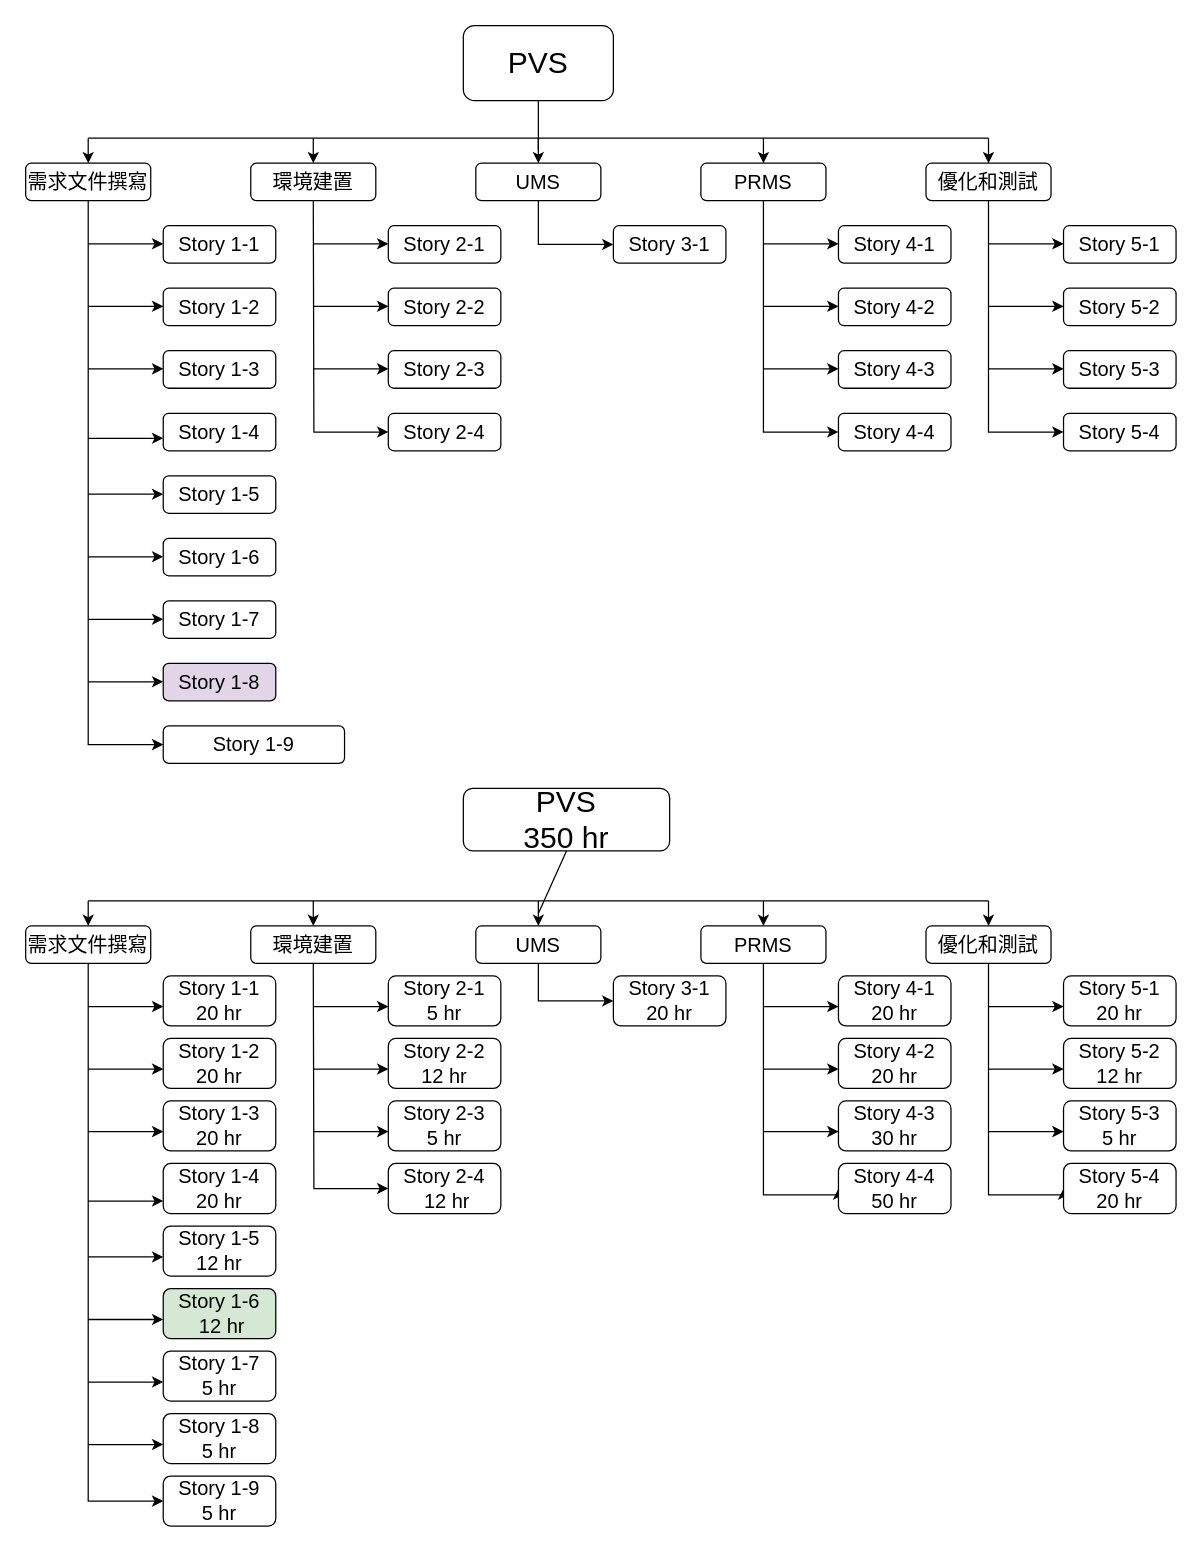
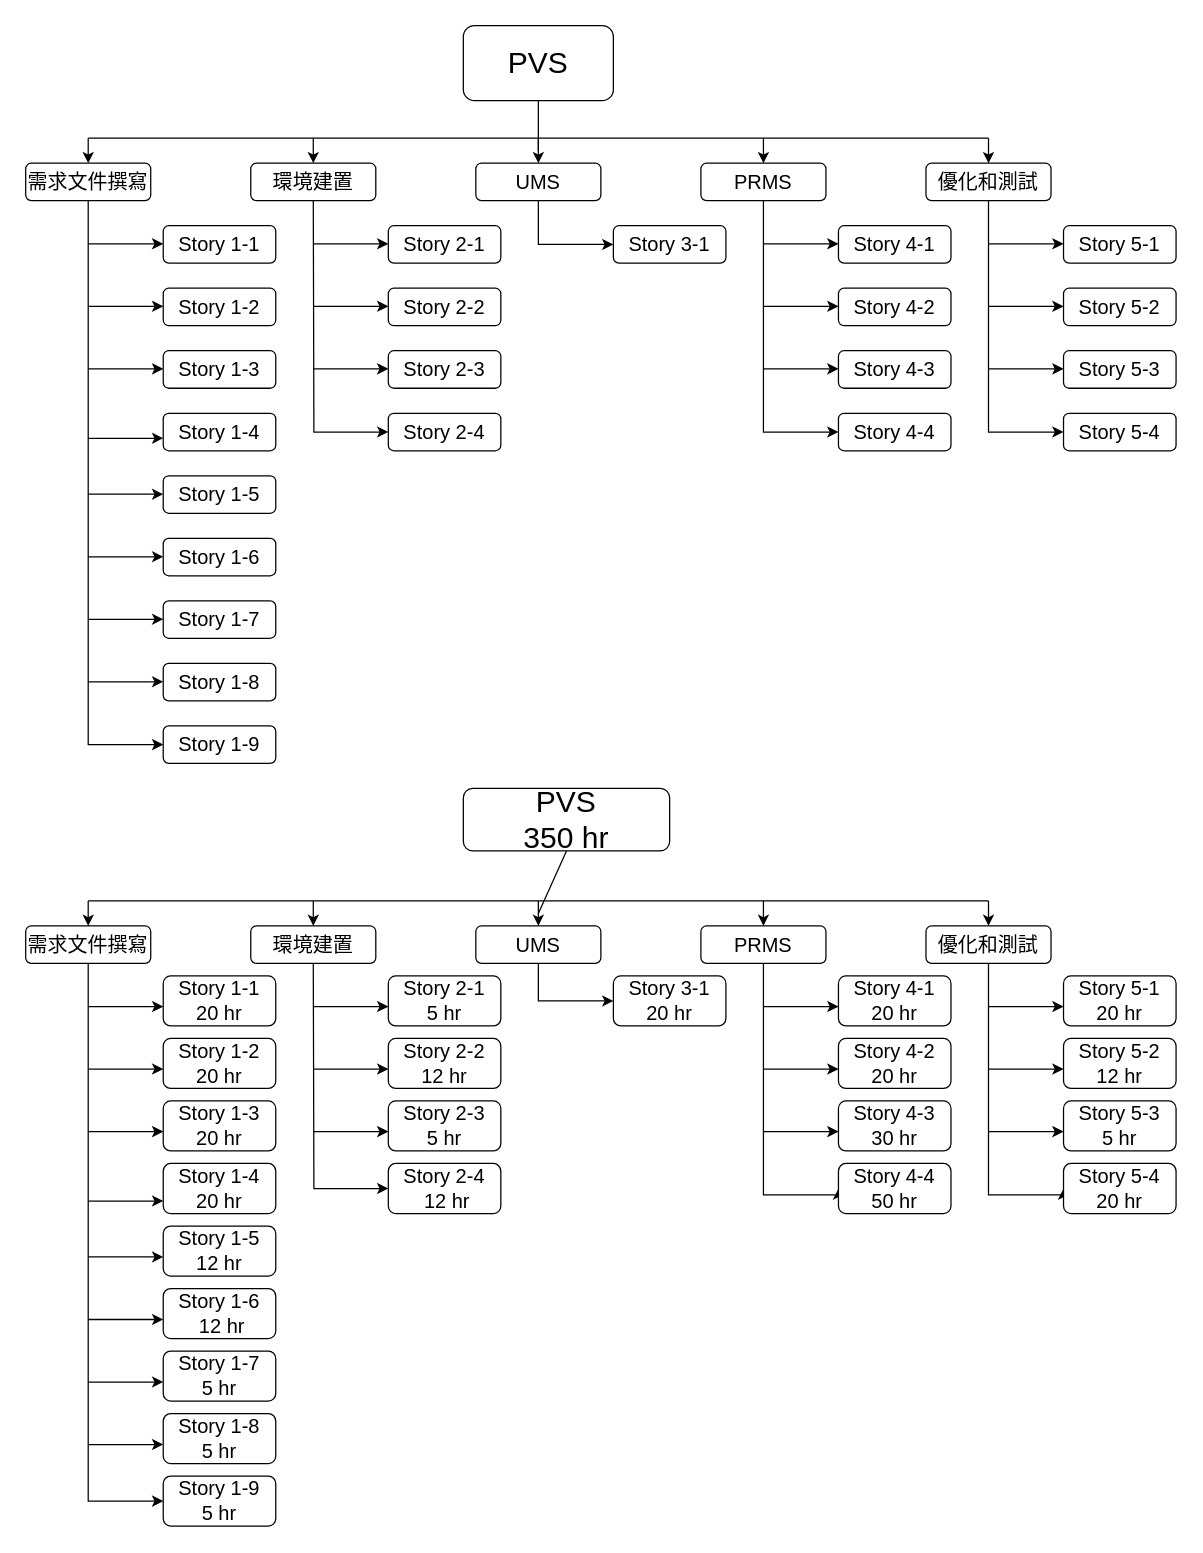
(219, 682) -> (219, 682)
(254, 744) -> (219, 744)
(219, 1313) -> (219, 1313)
